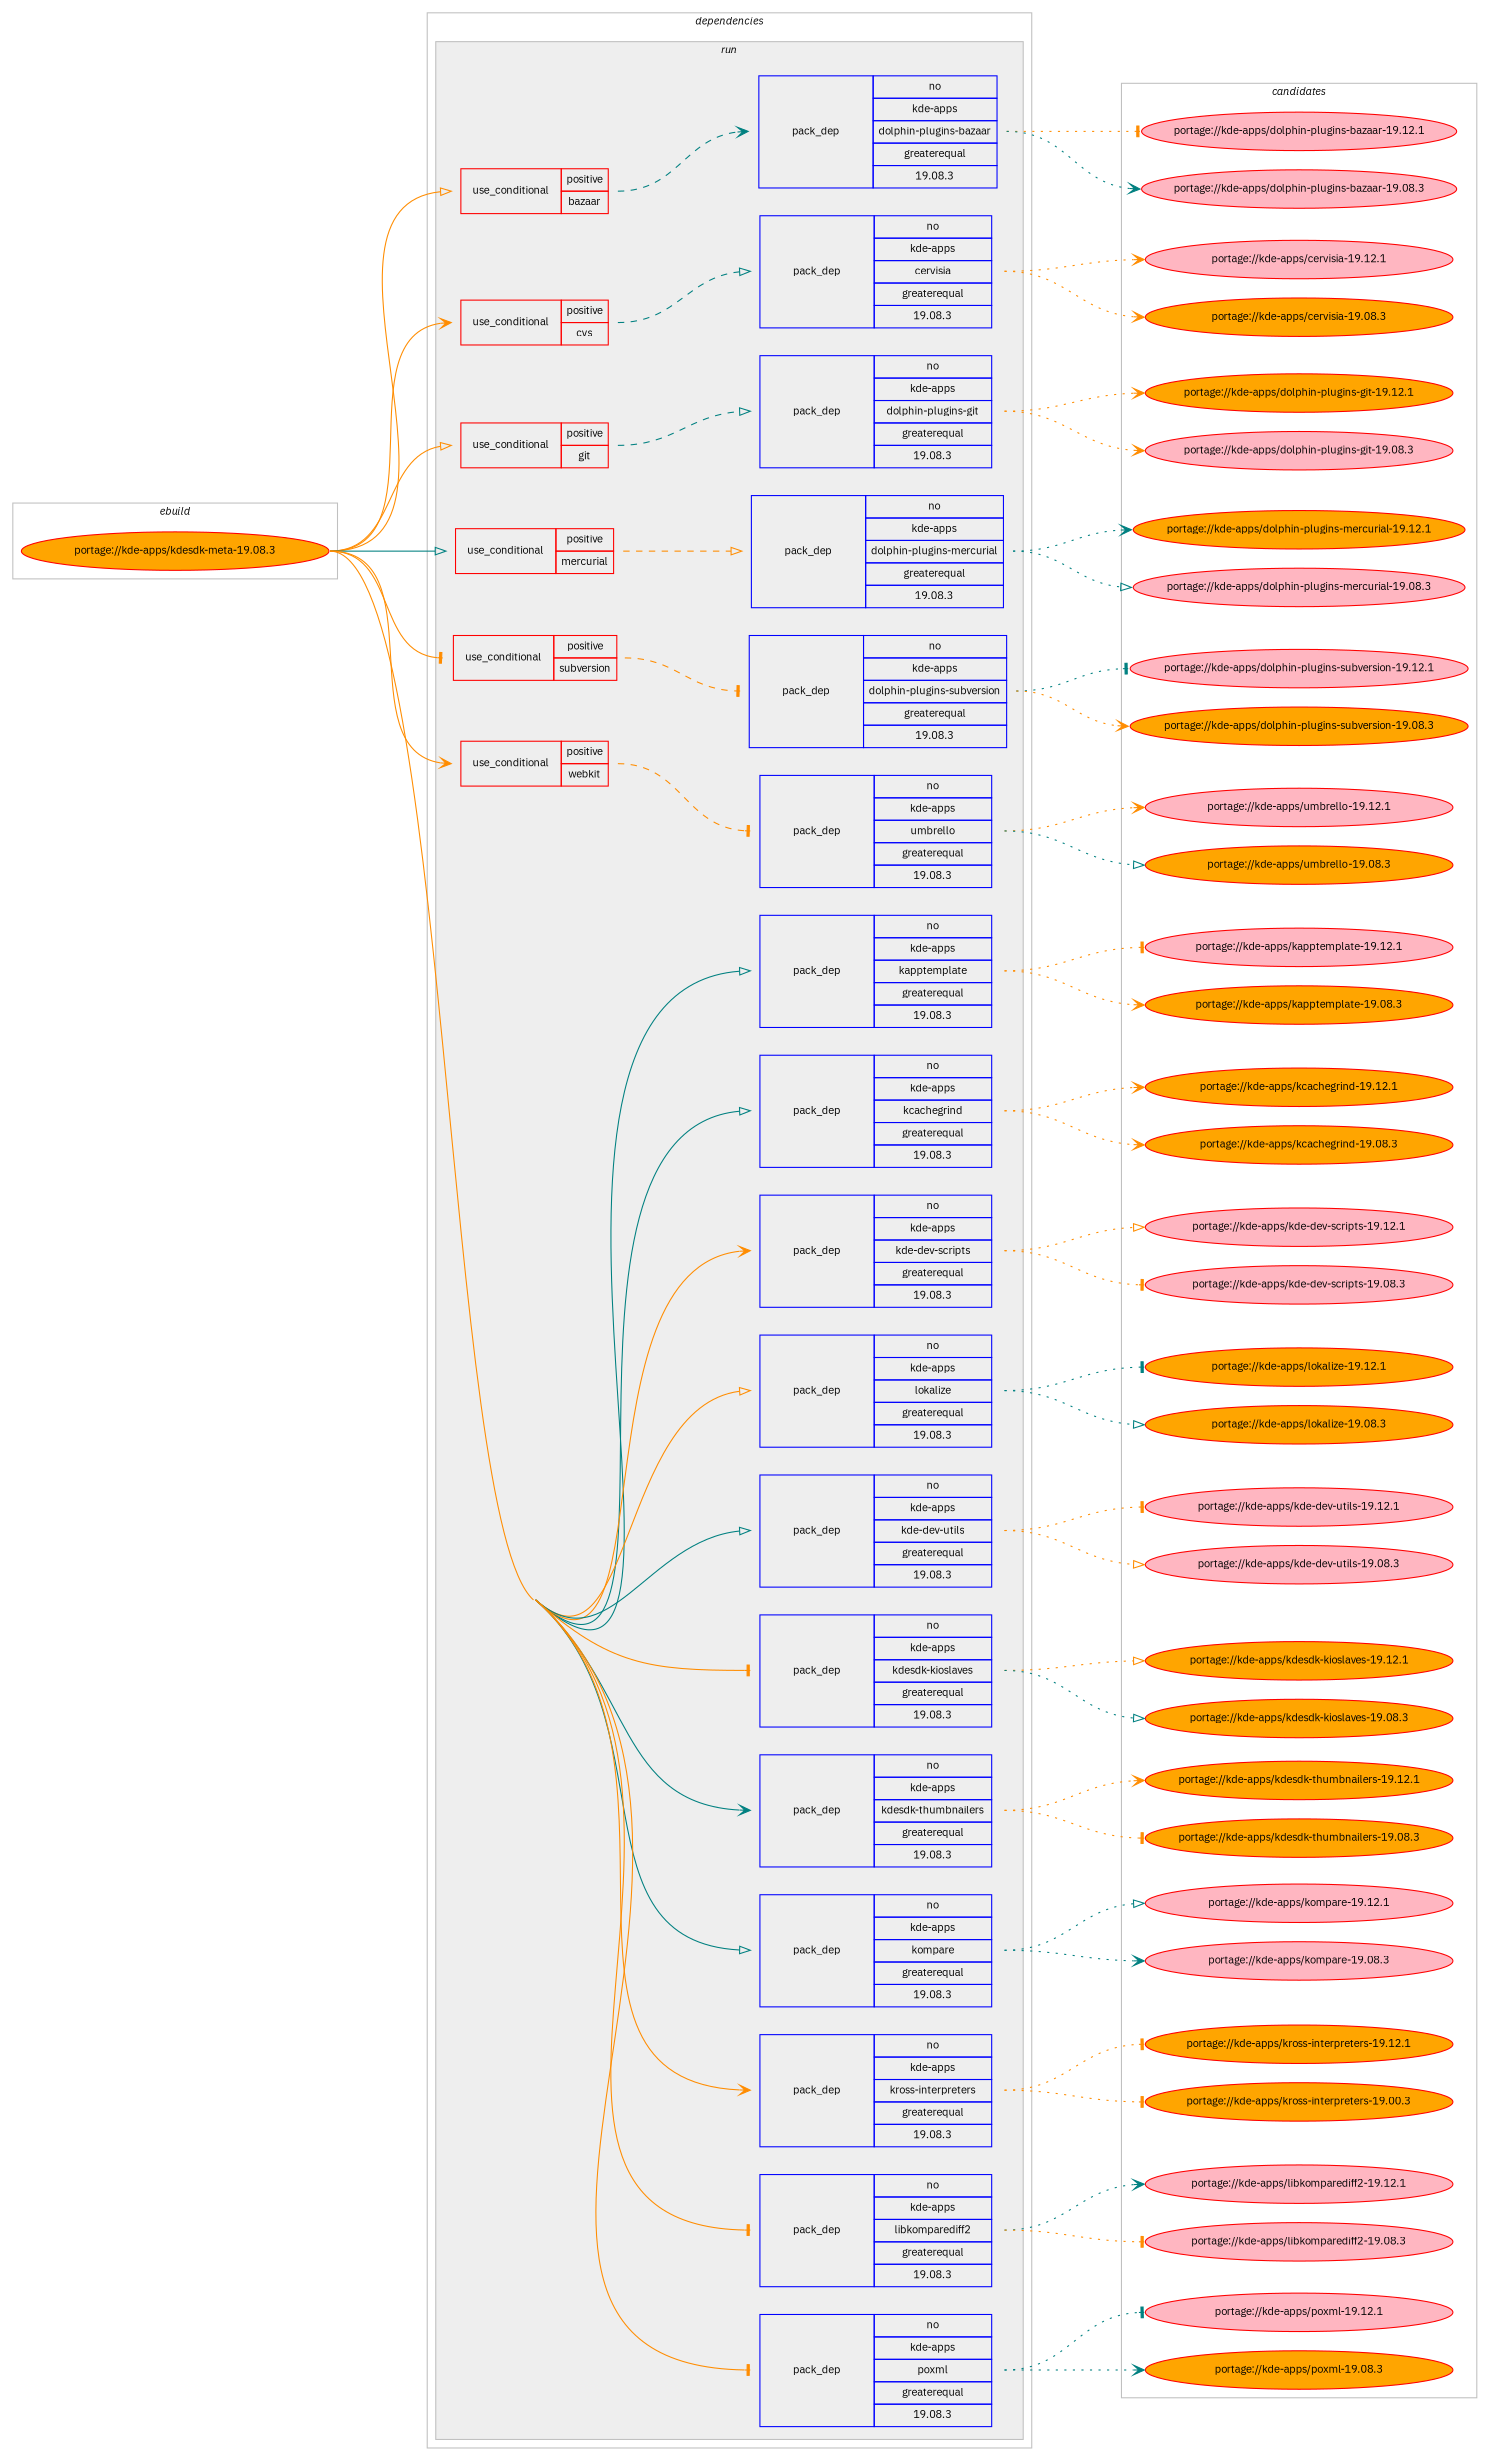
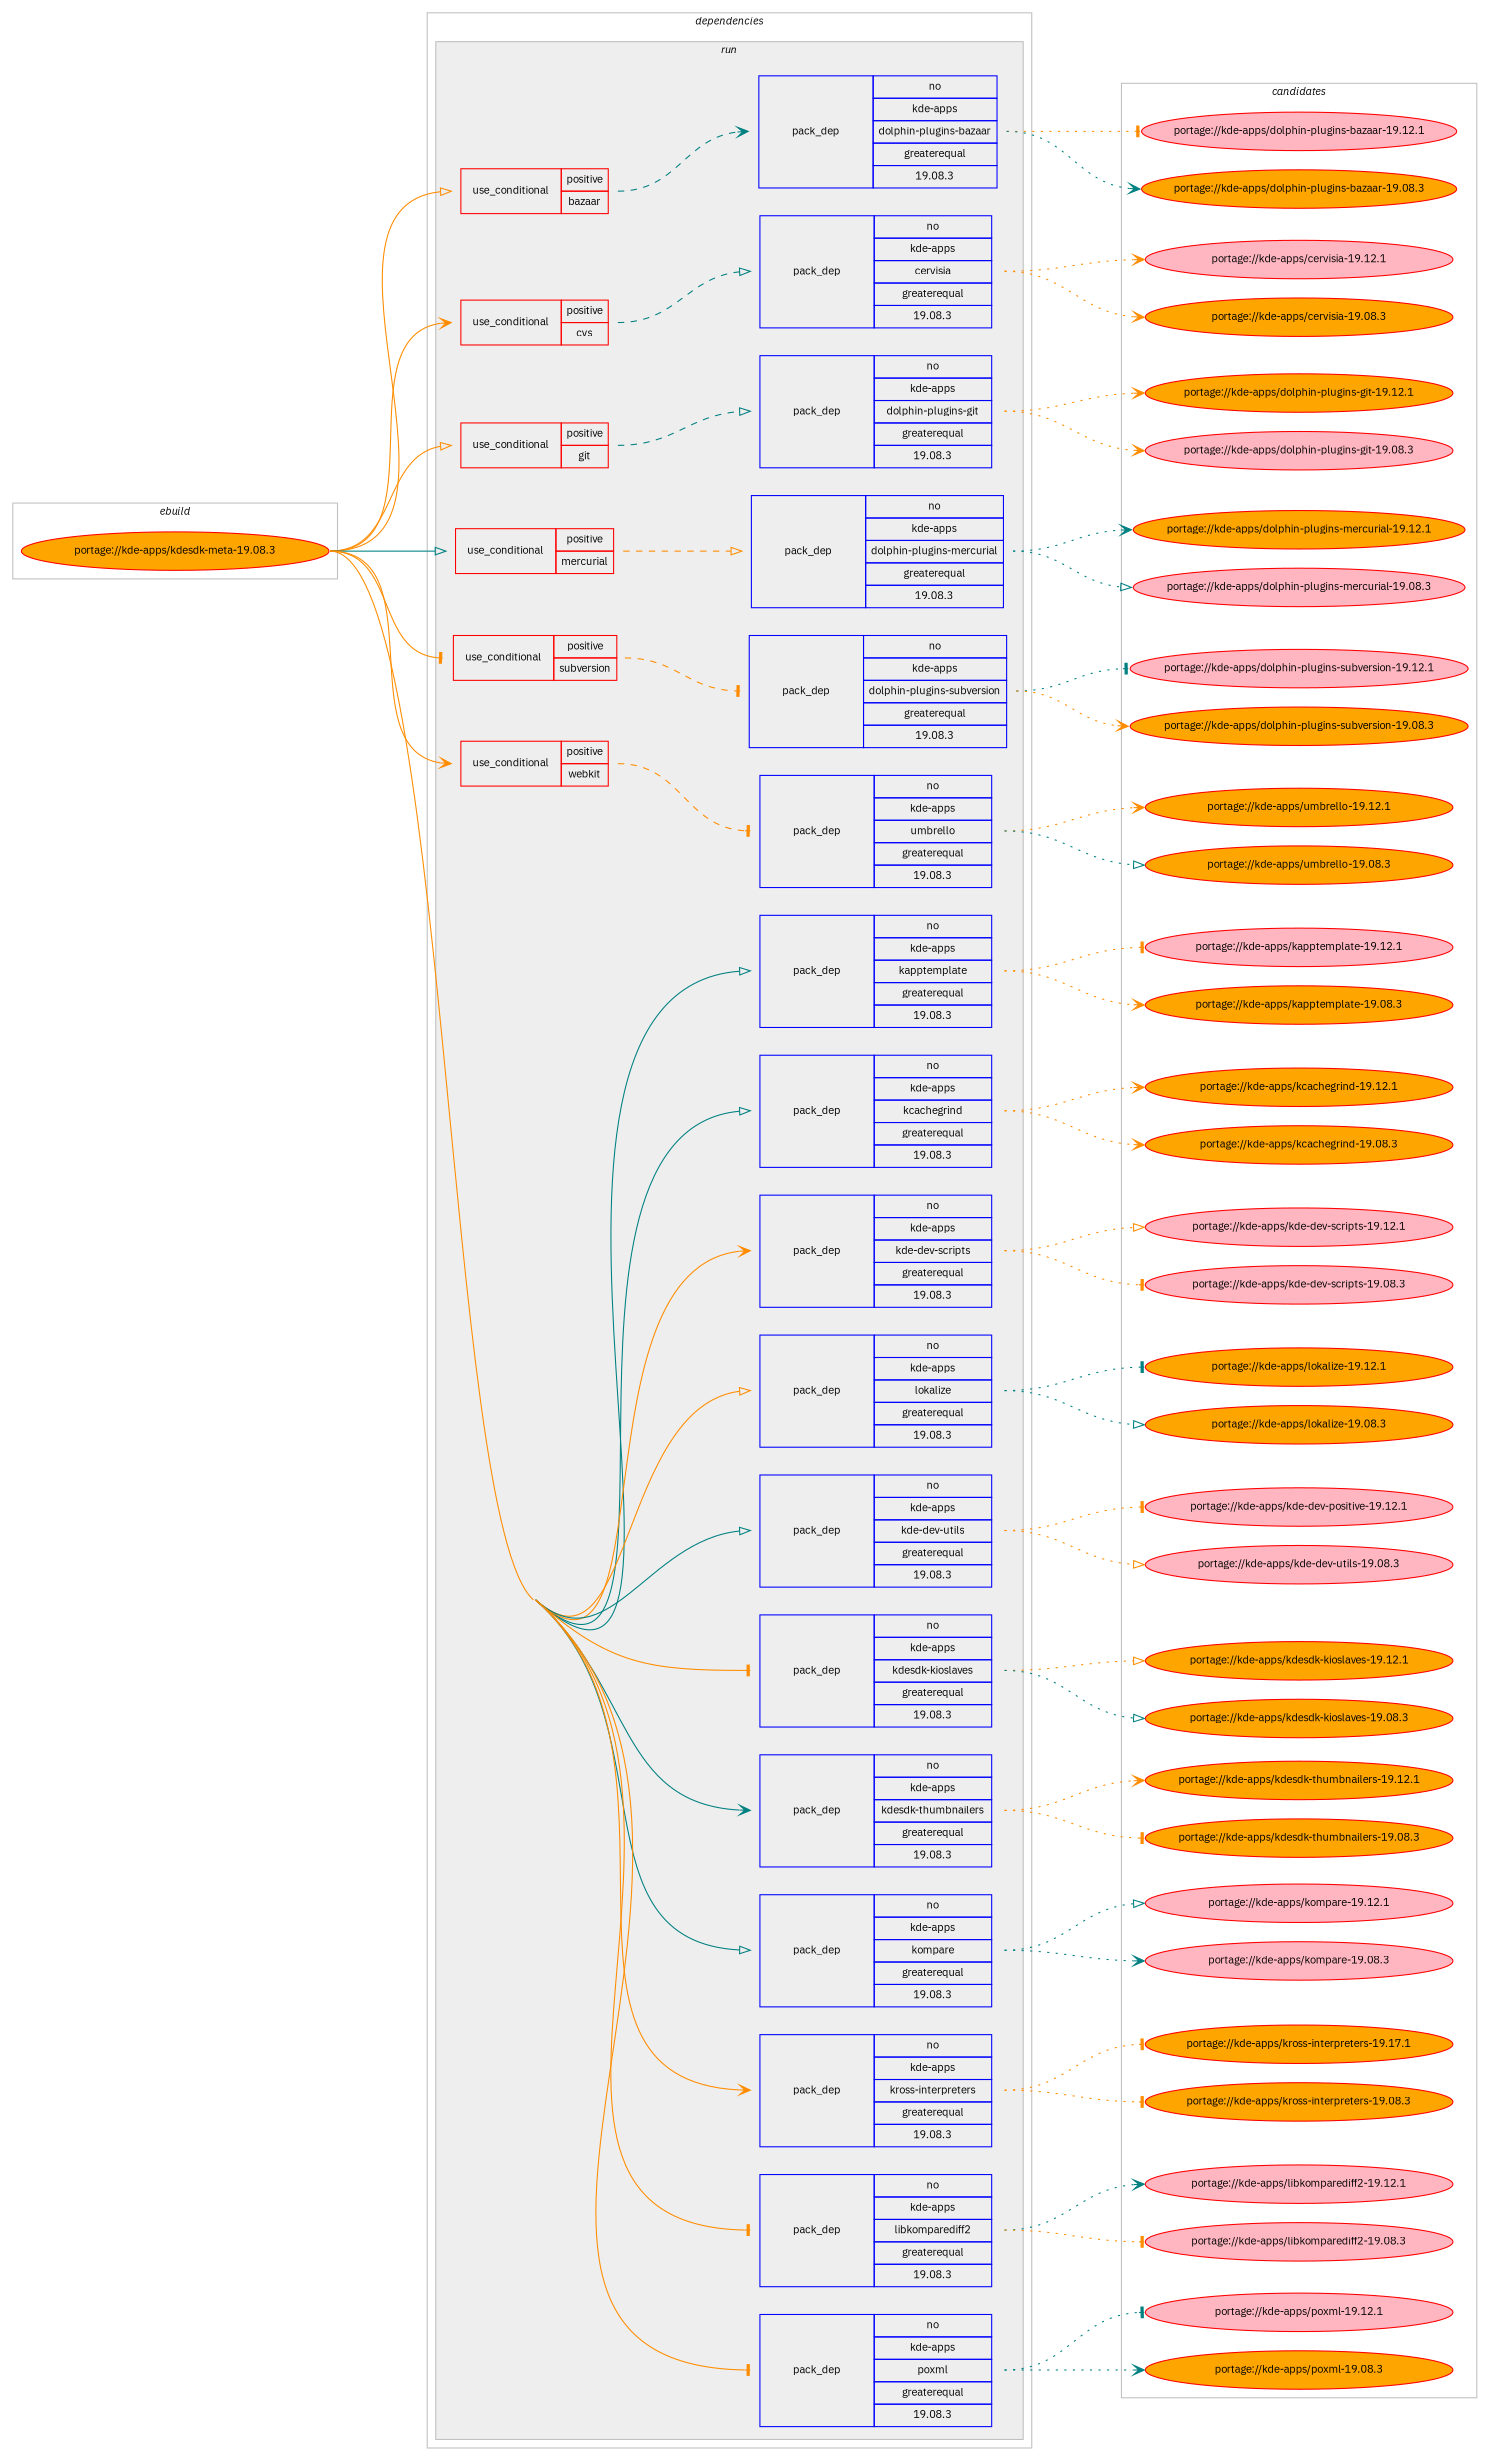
(1299, 189) -> (1299, 189)
(1299, 807) -> (1299, 807)
(1299, 1507) -> (1299, 1507)
(1299, 2044) -> (1299, 2044)
(1299, 2102) -> (1299, 2102)
